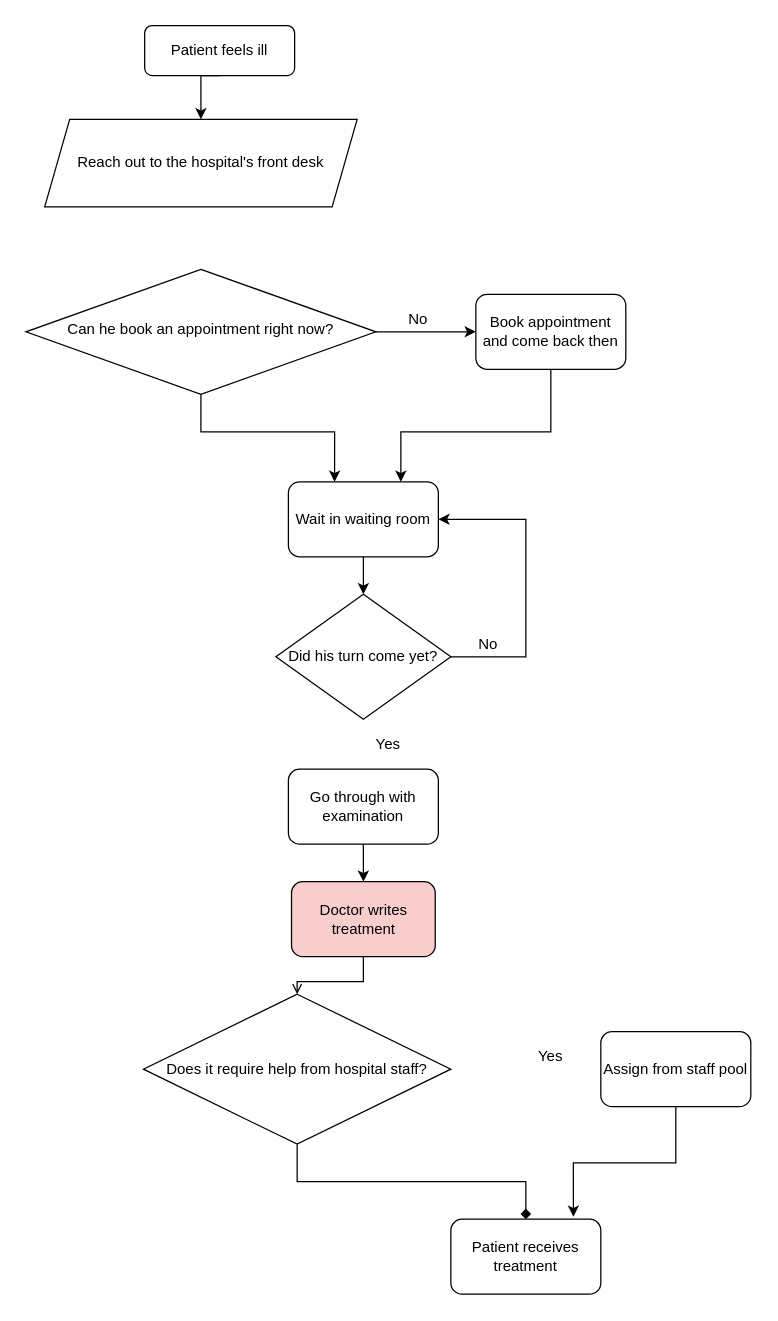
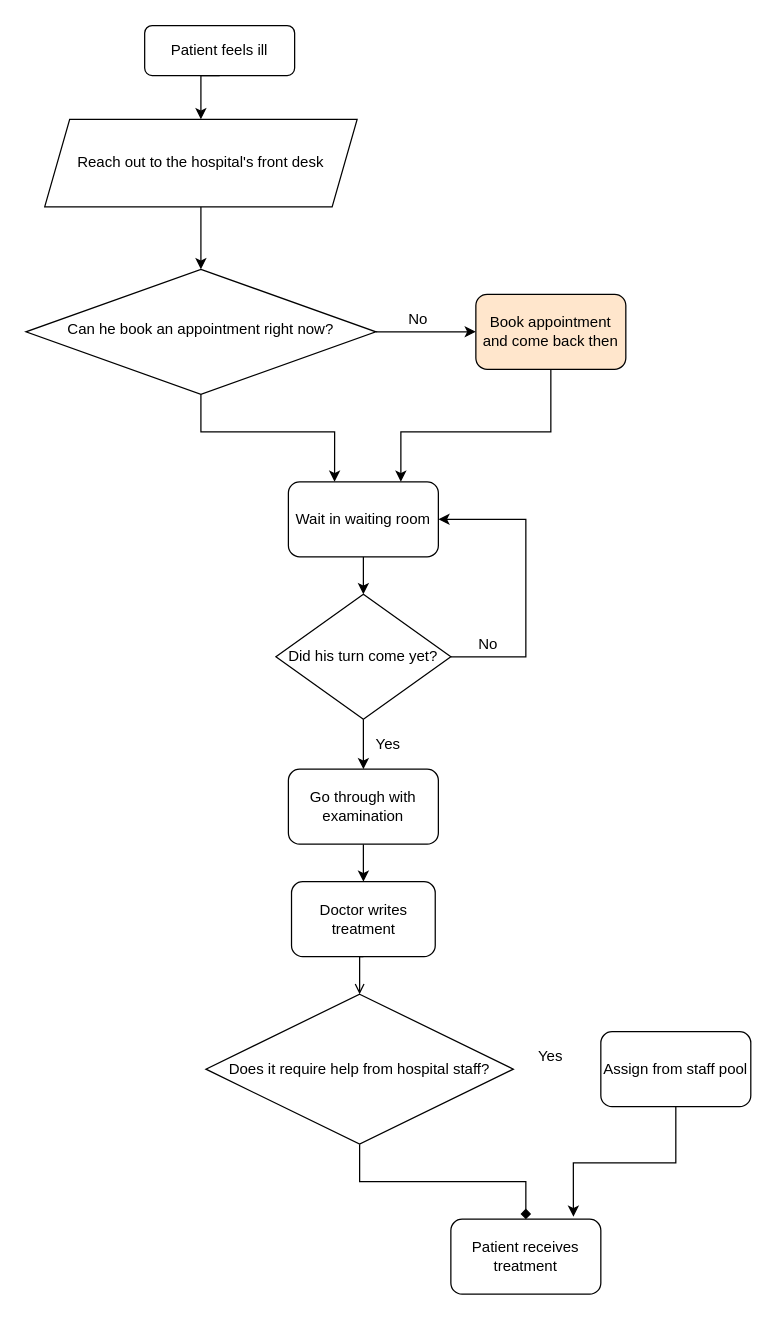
none -> (201, 234)
(551, 332) -> (551, 332)
none -> (363, 740)
(363, 919) -> (363, 919)
(297, 1069) -> (359, 1069)
